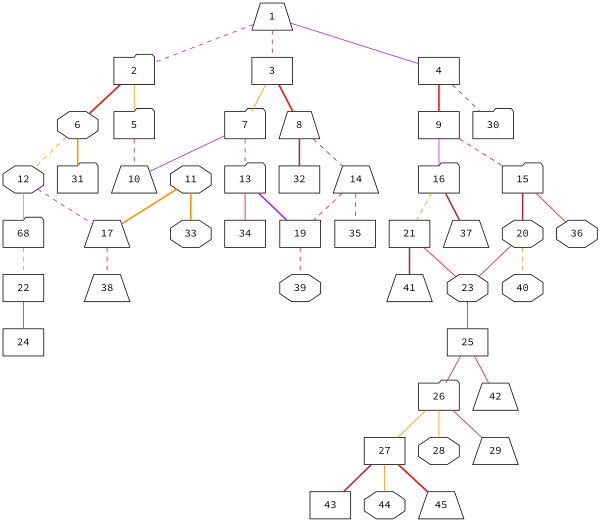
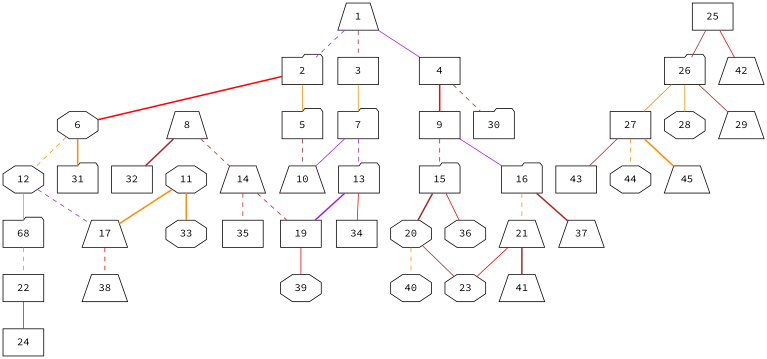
(286, 98) -> none
(410, 234) -> (522, 234)
(300, 261) -> (301, 261)
(468, 315) -> none
(357, 478) -> (603, 152)
(385, 478) -> (630, 152)
(413, 478) -> (659, 153)
